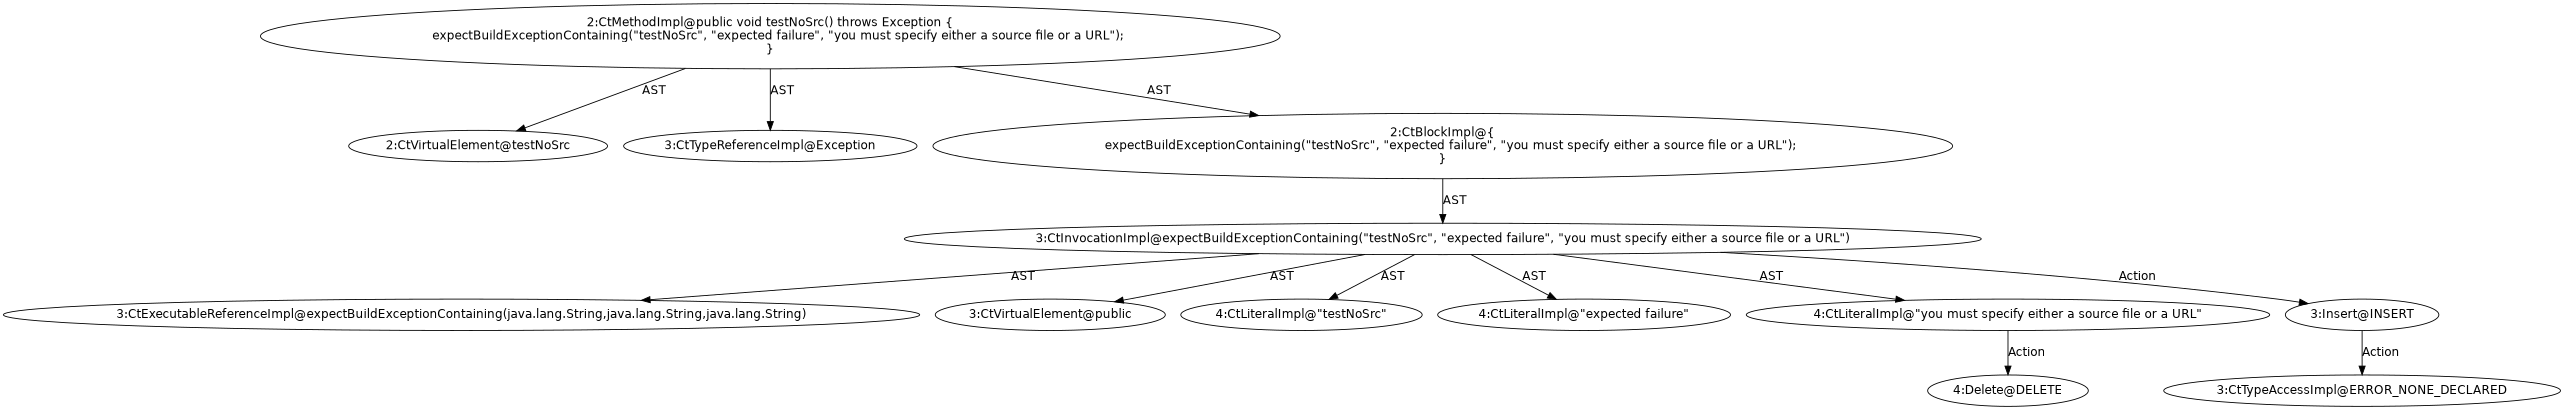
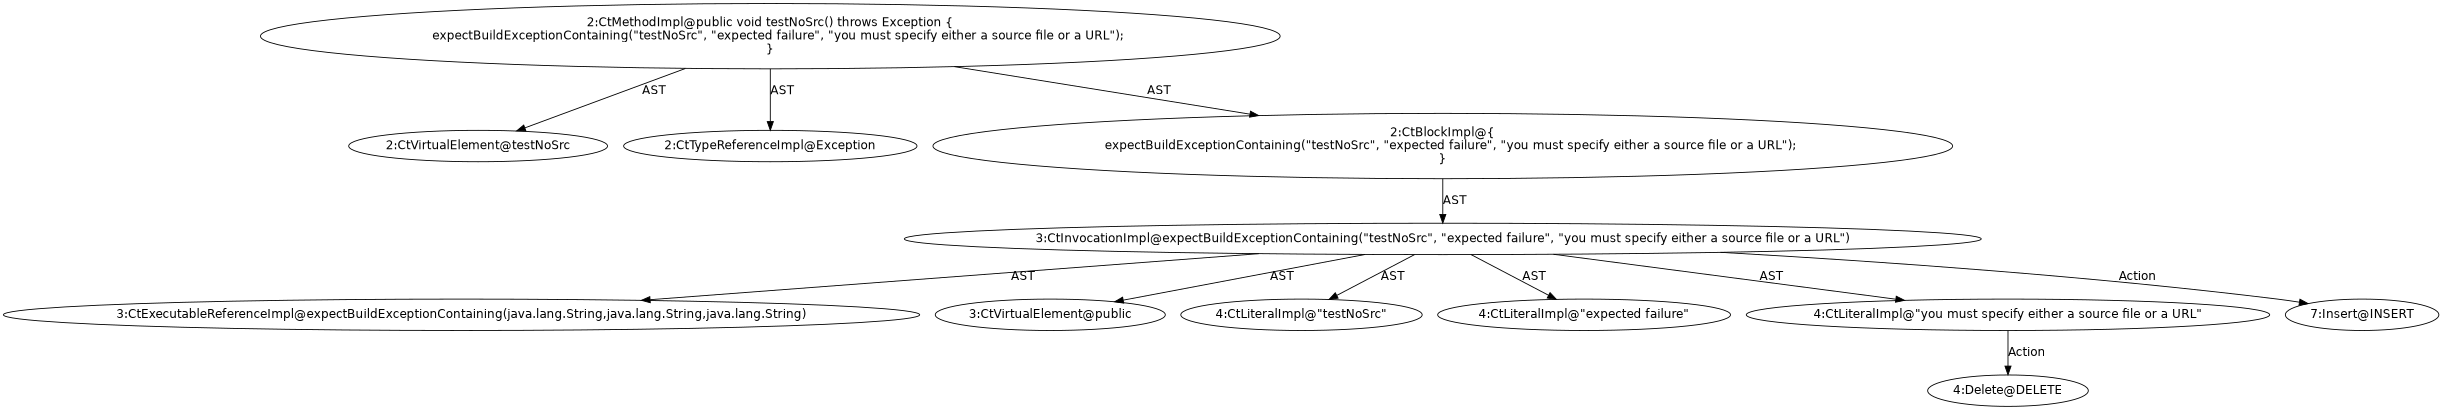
(770, 146) -> (770, 146)
(2362, 315) -> (2362, 315)
(2362, 391) -> none
